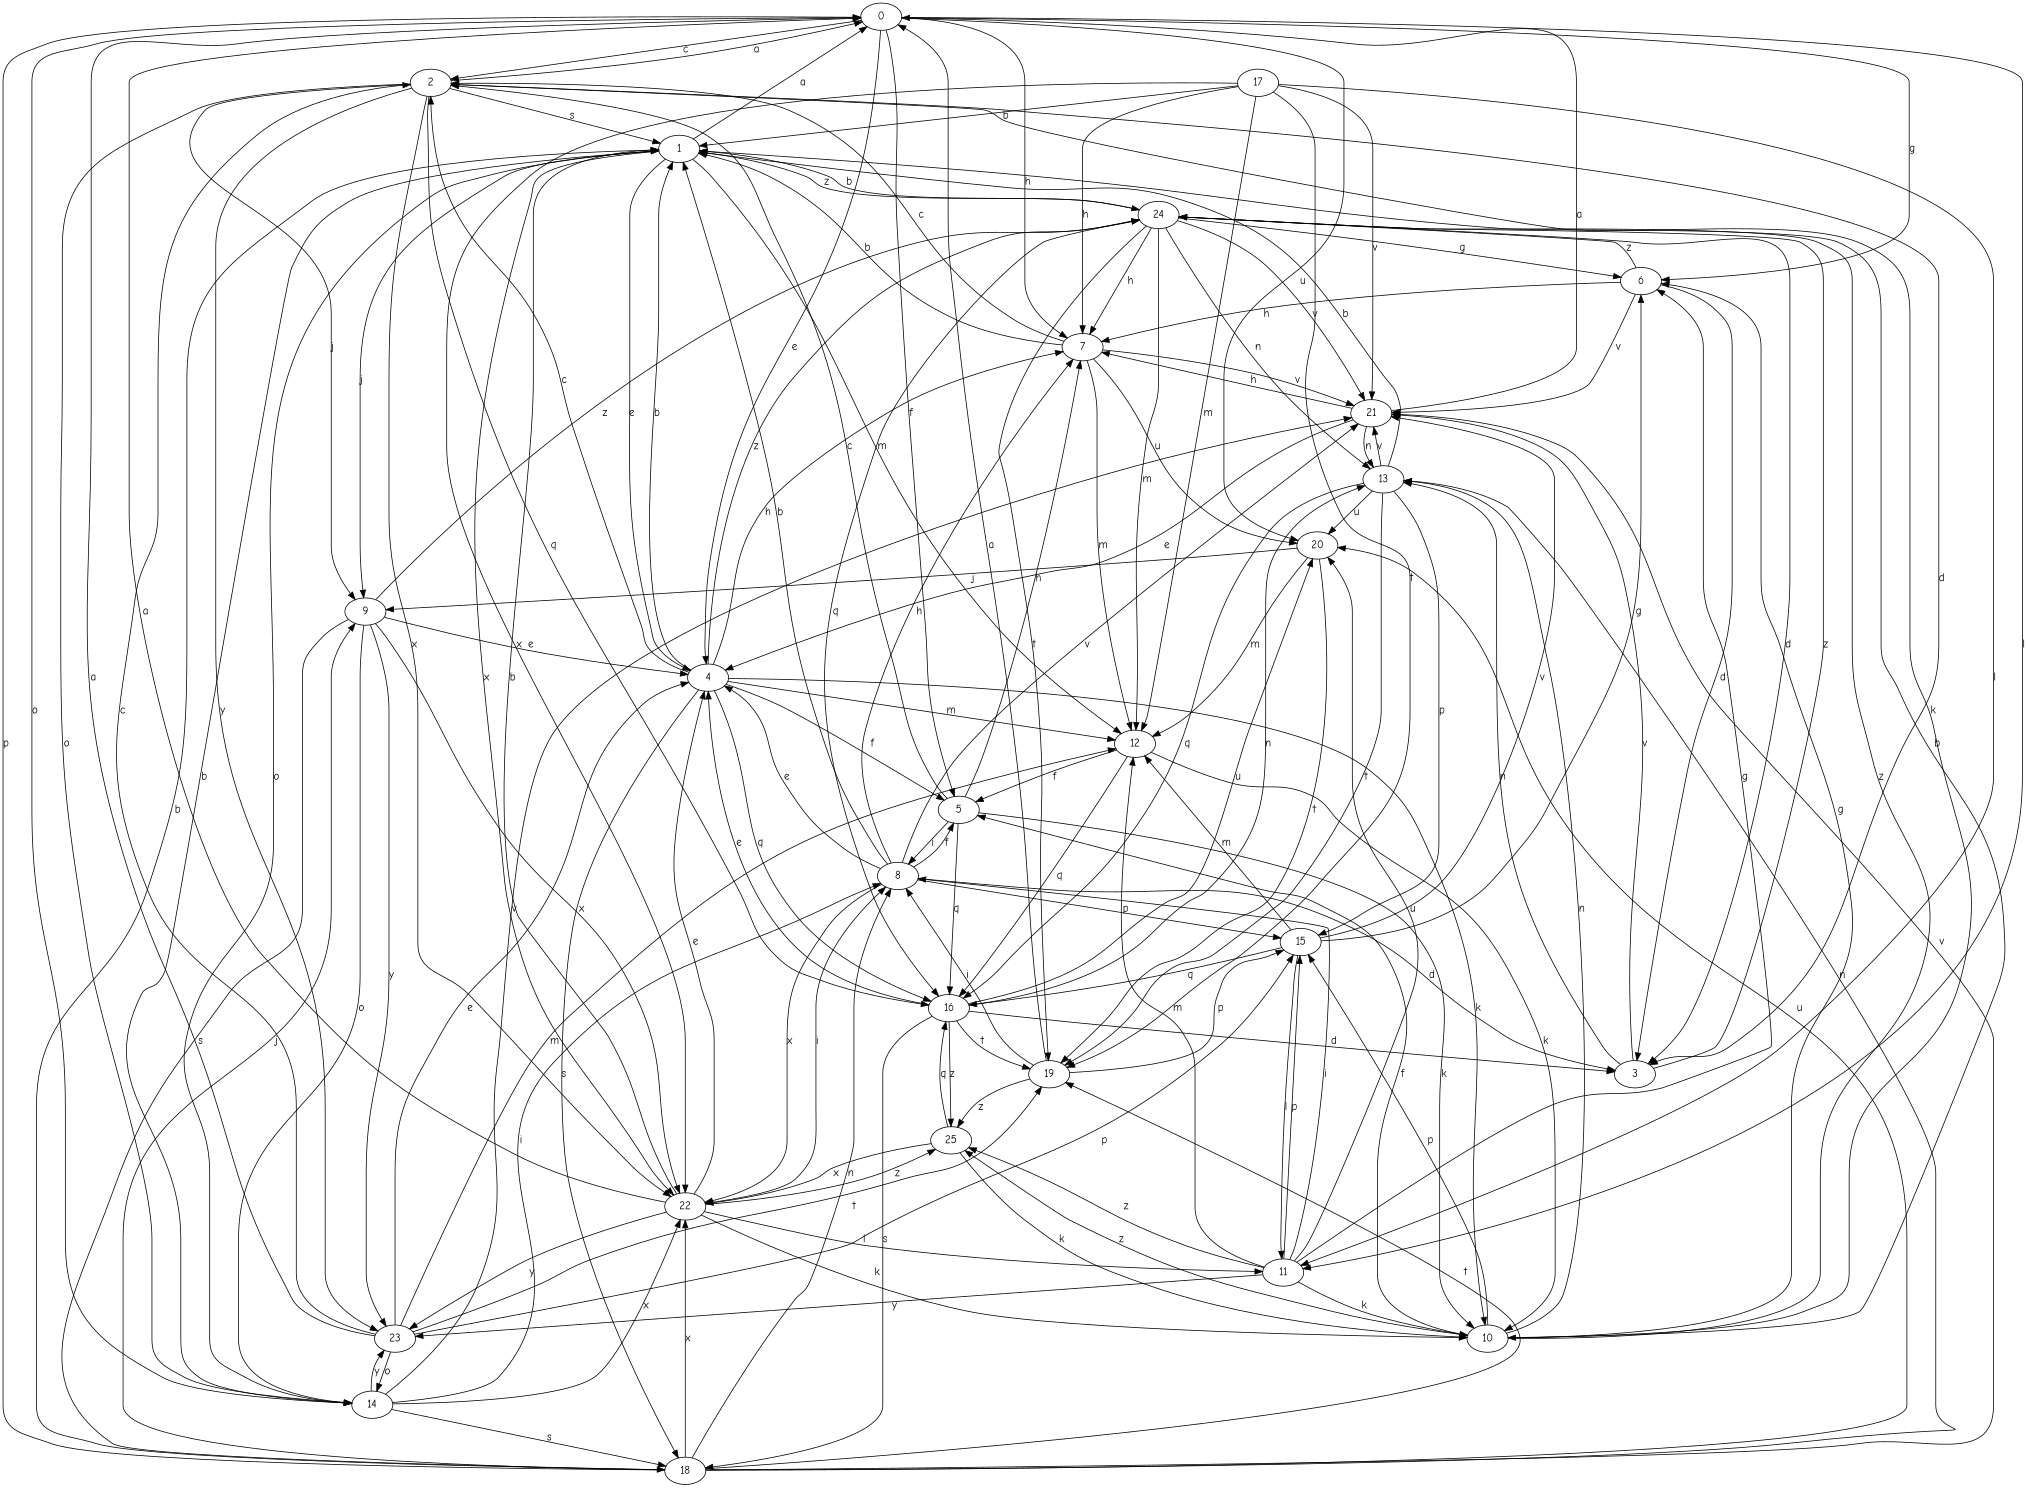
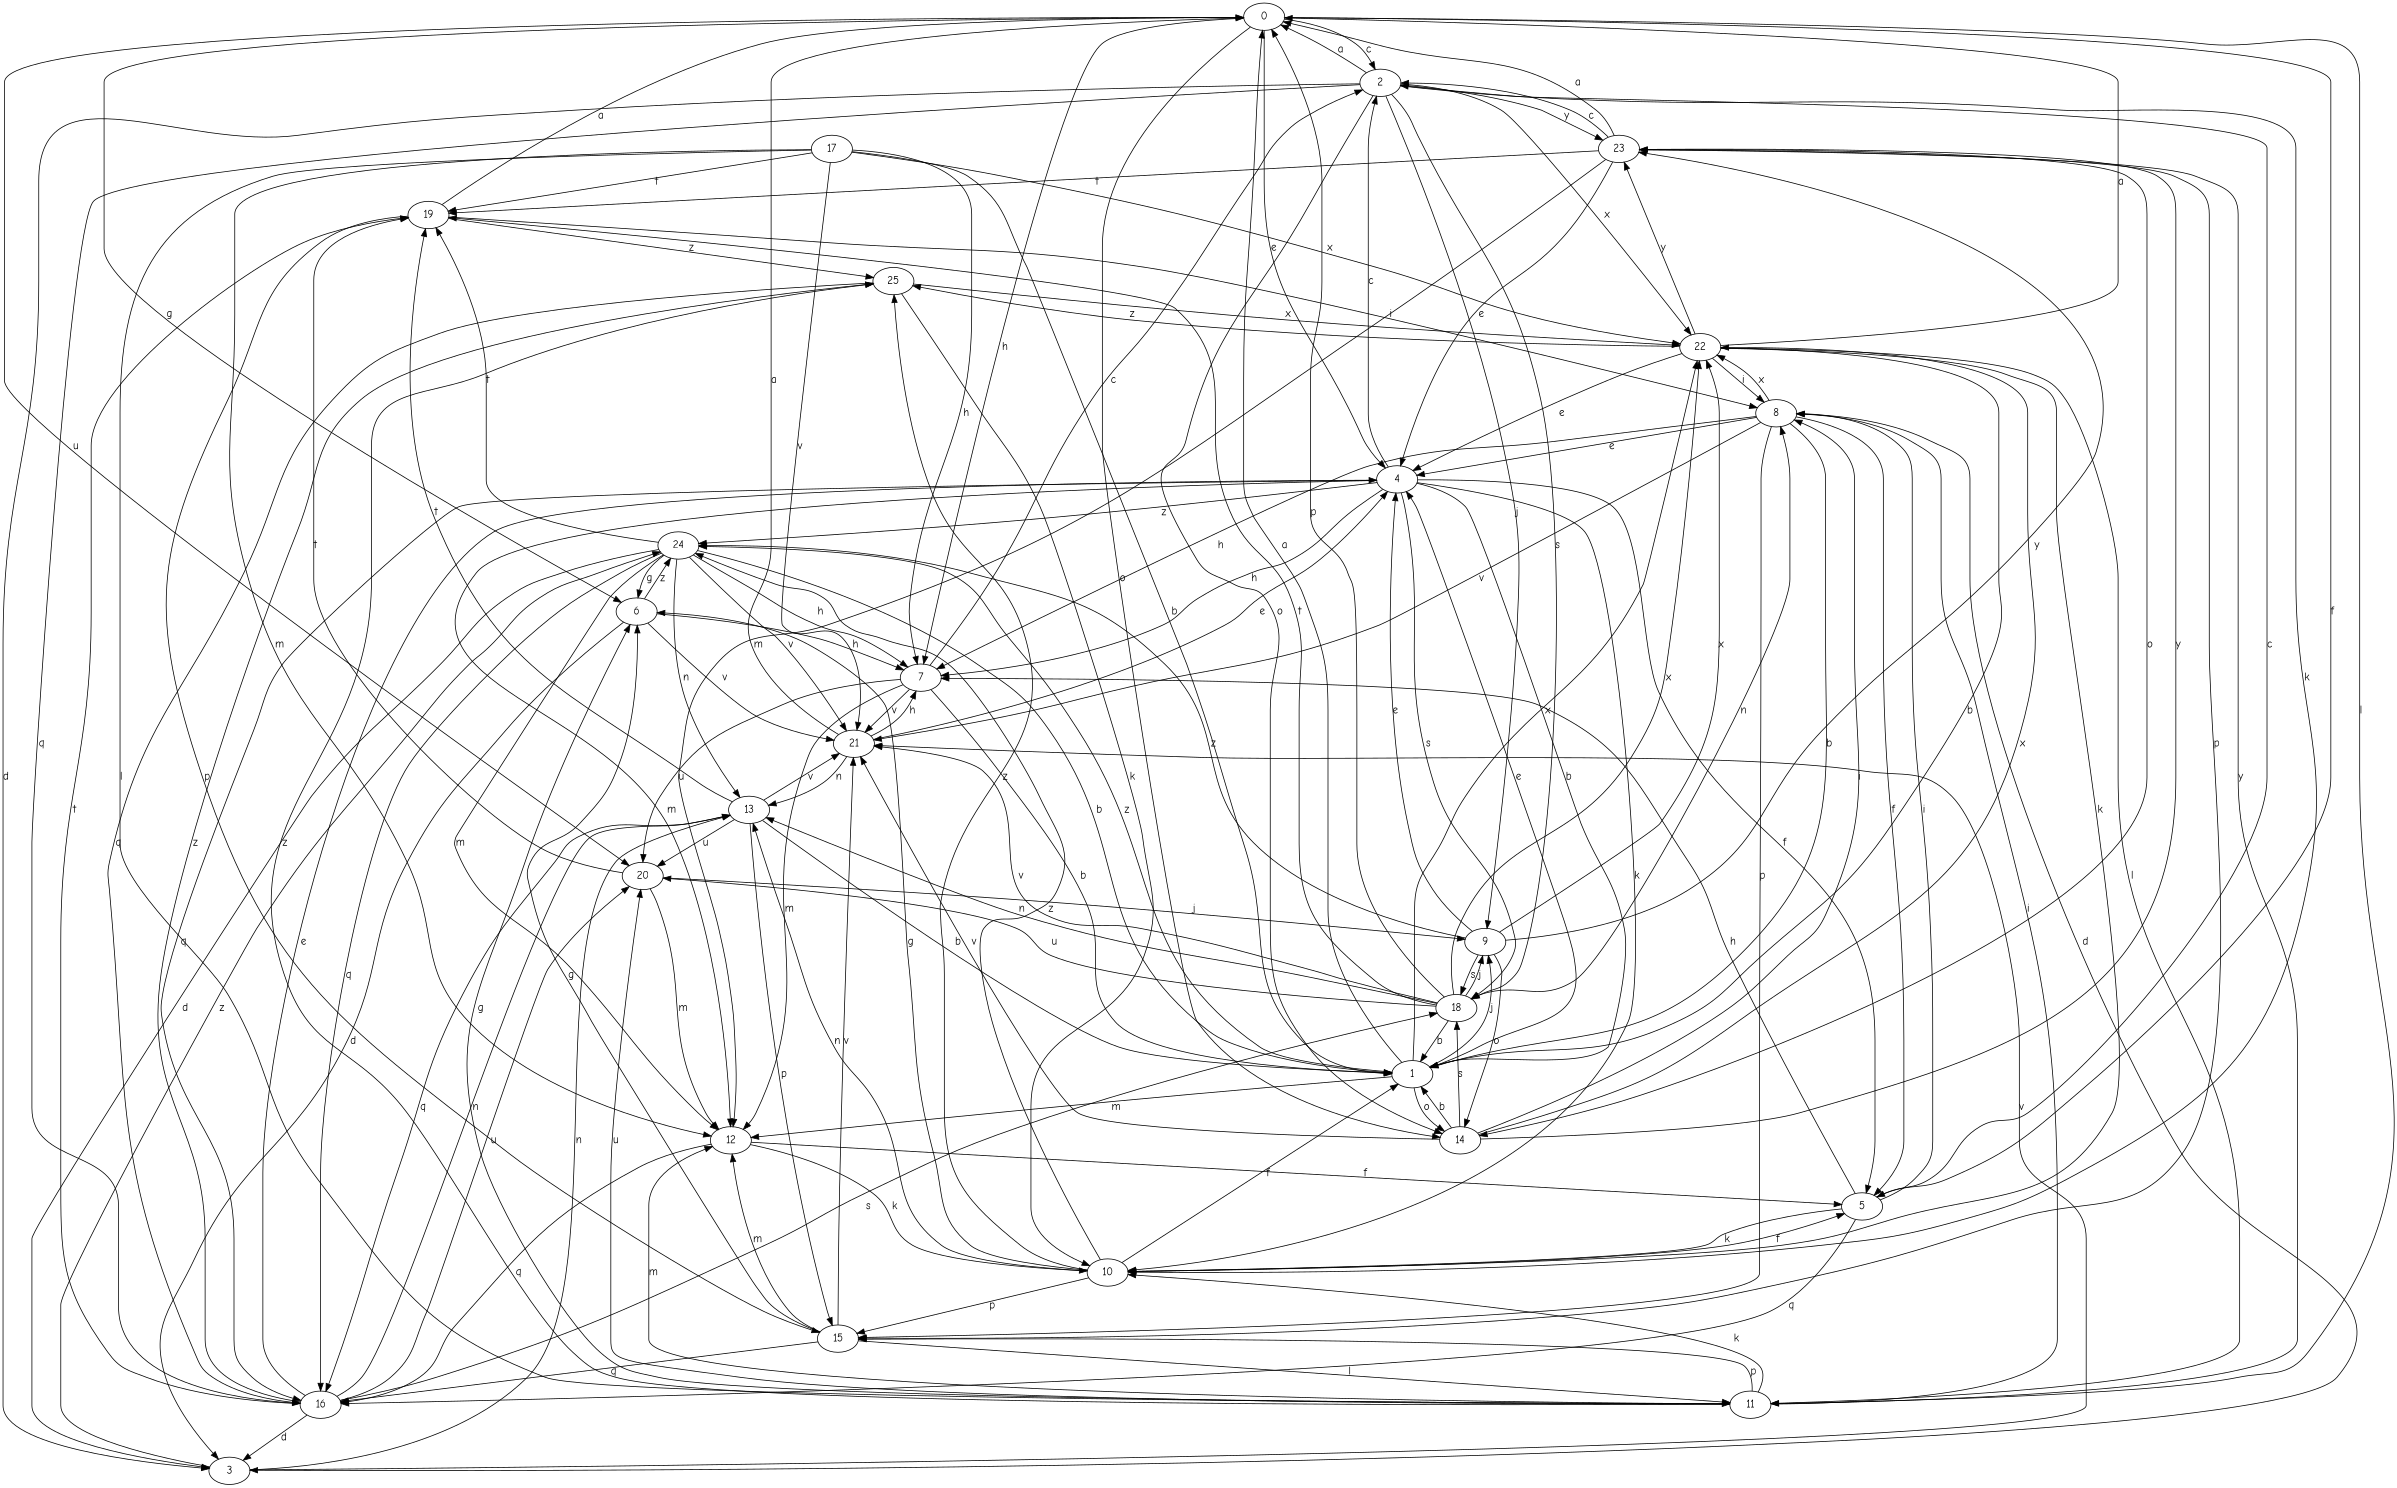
(551, 115) -> (1555, 539)
(1937, 744) -> (1268, 1173)
